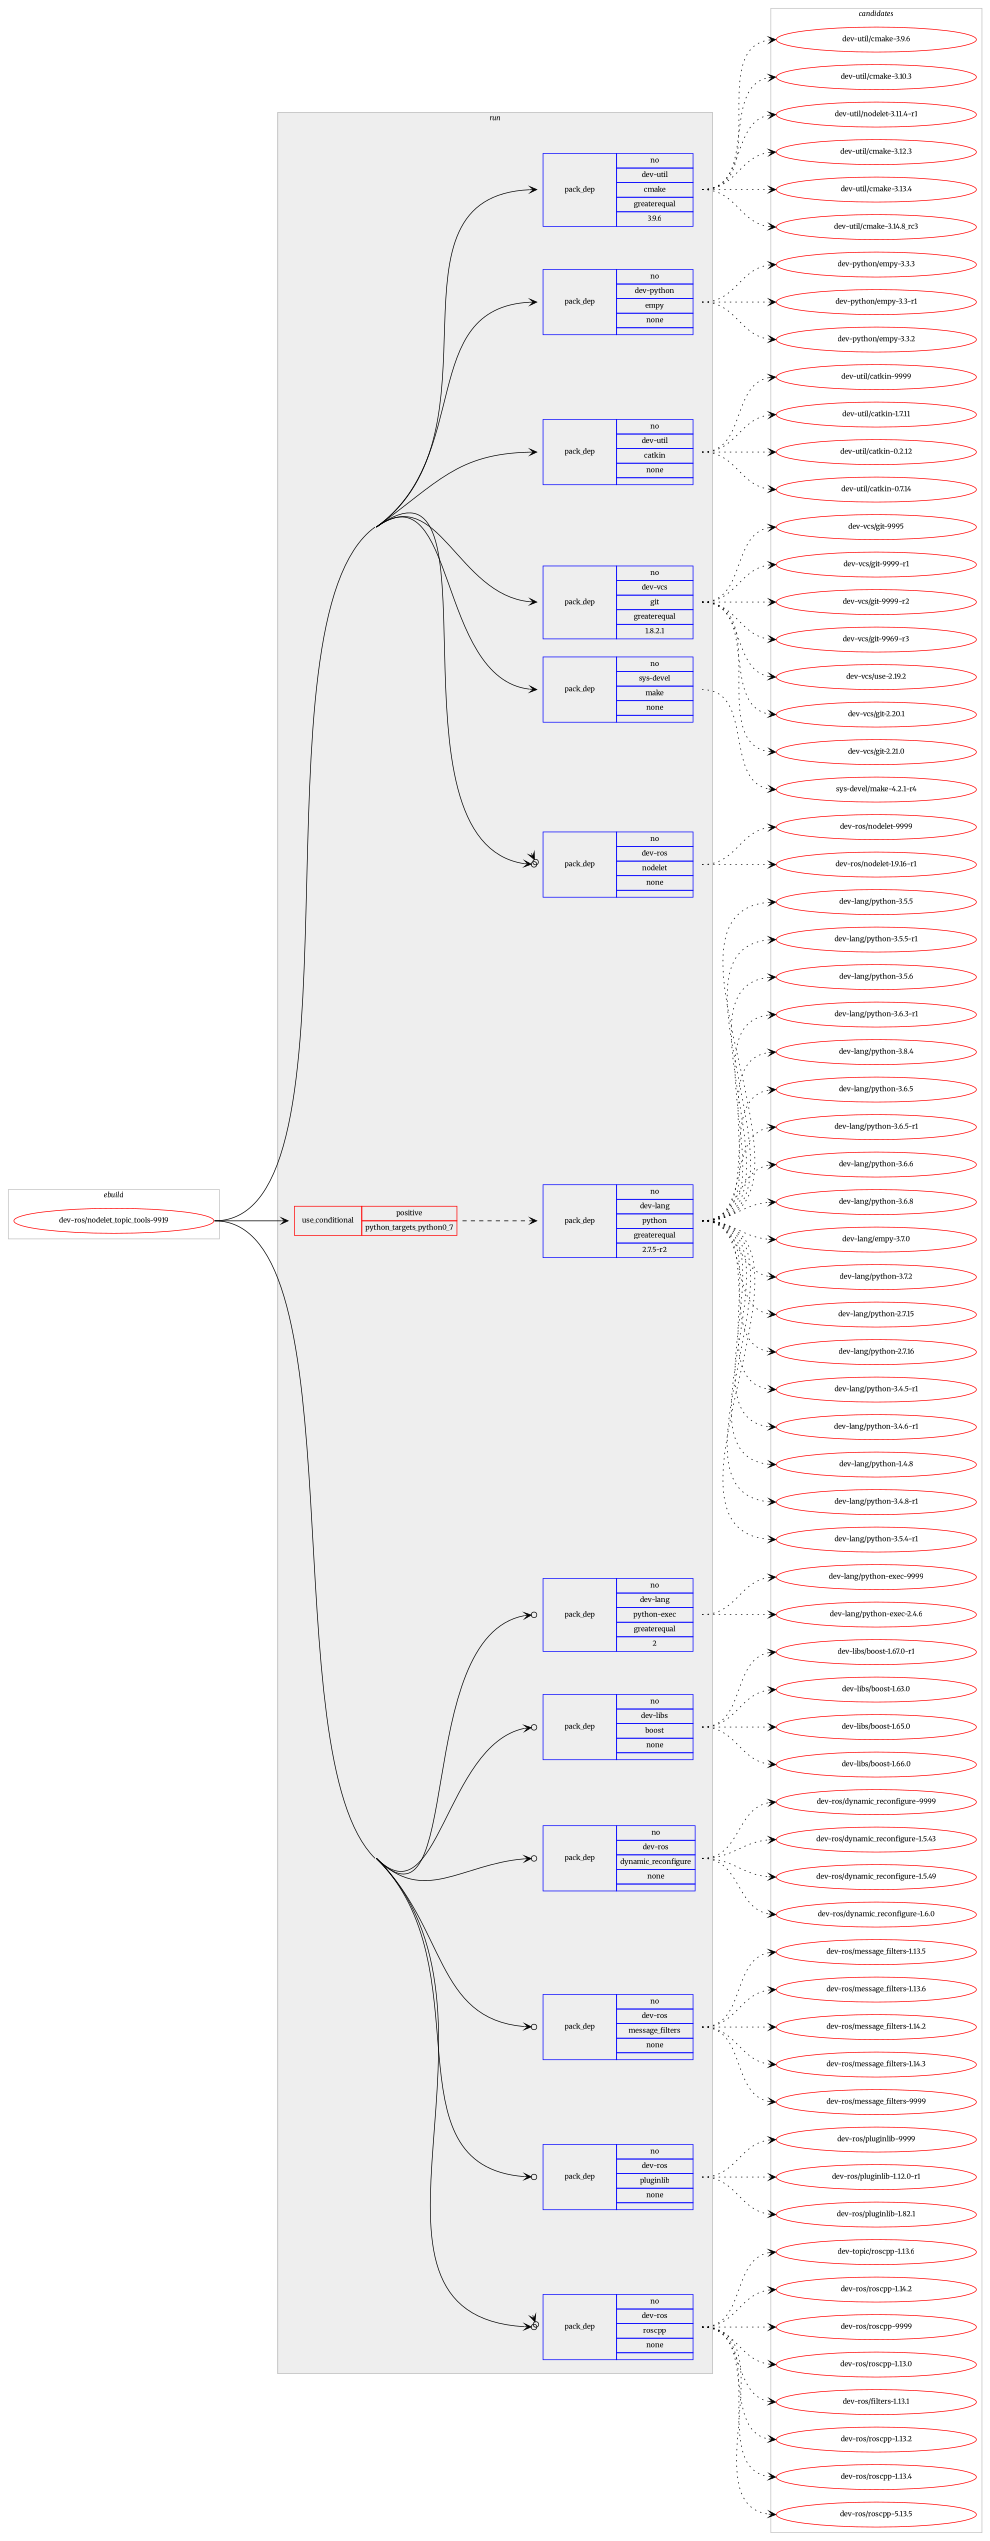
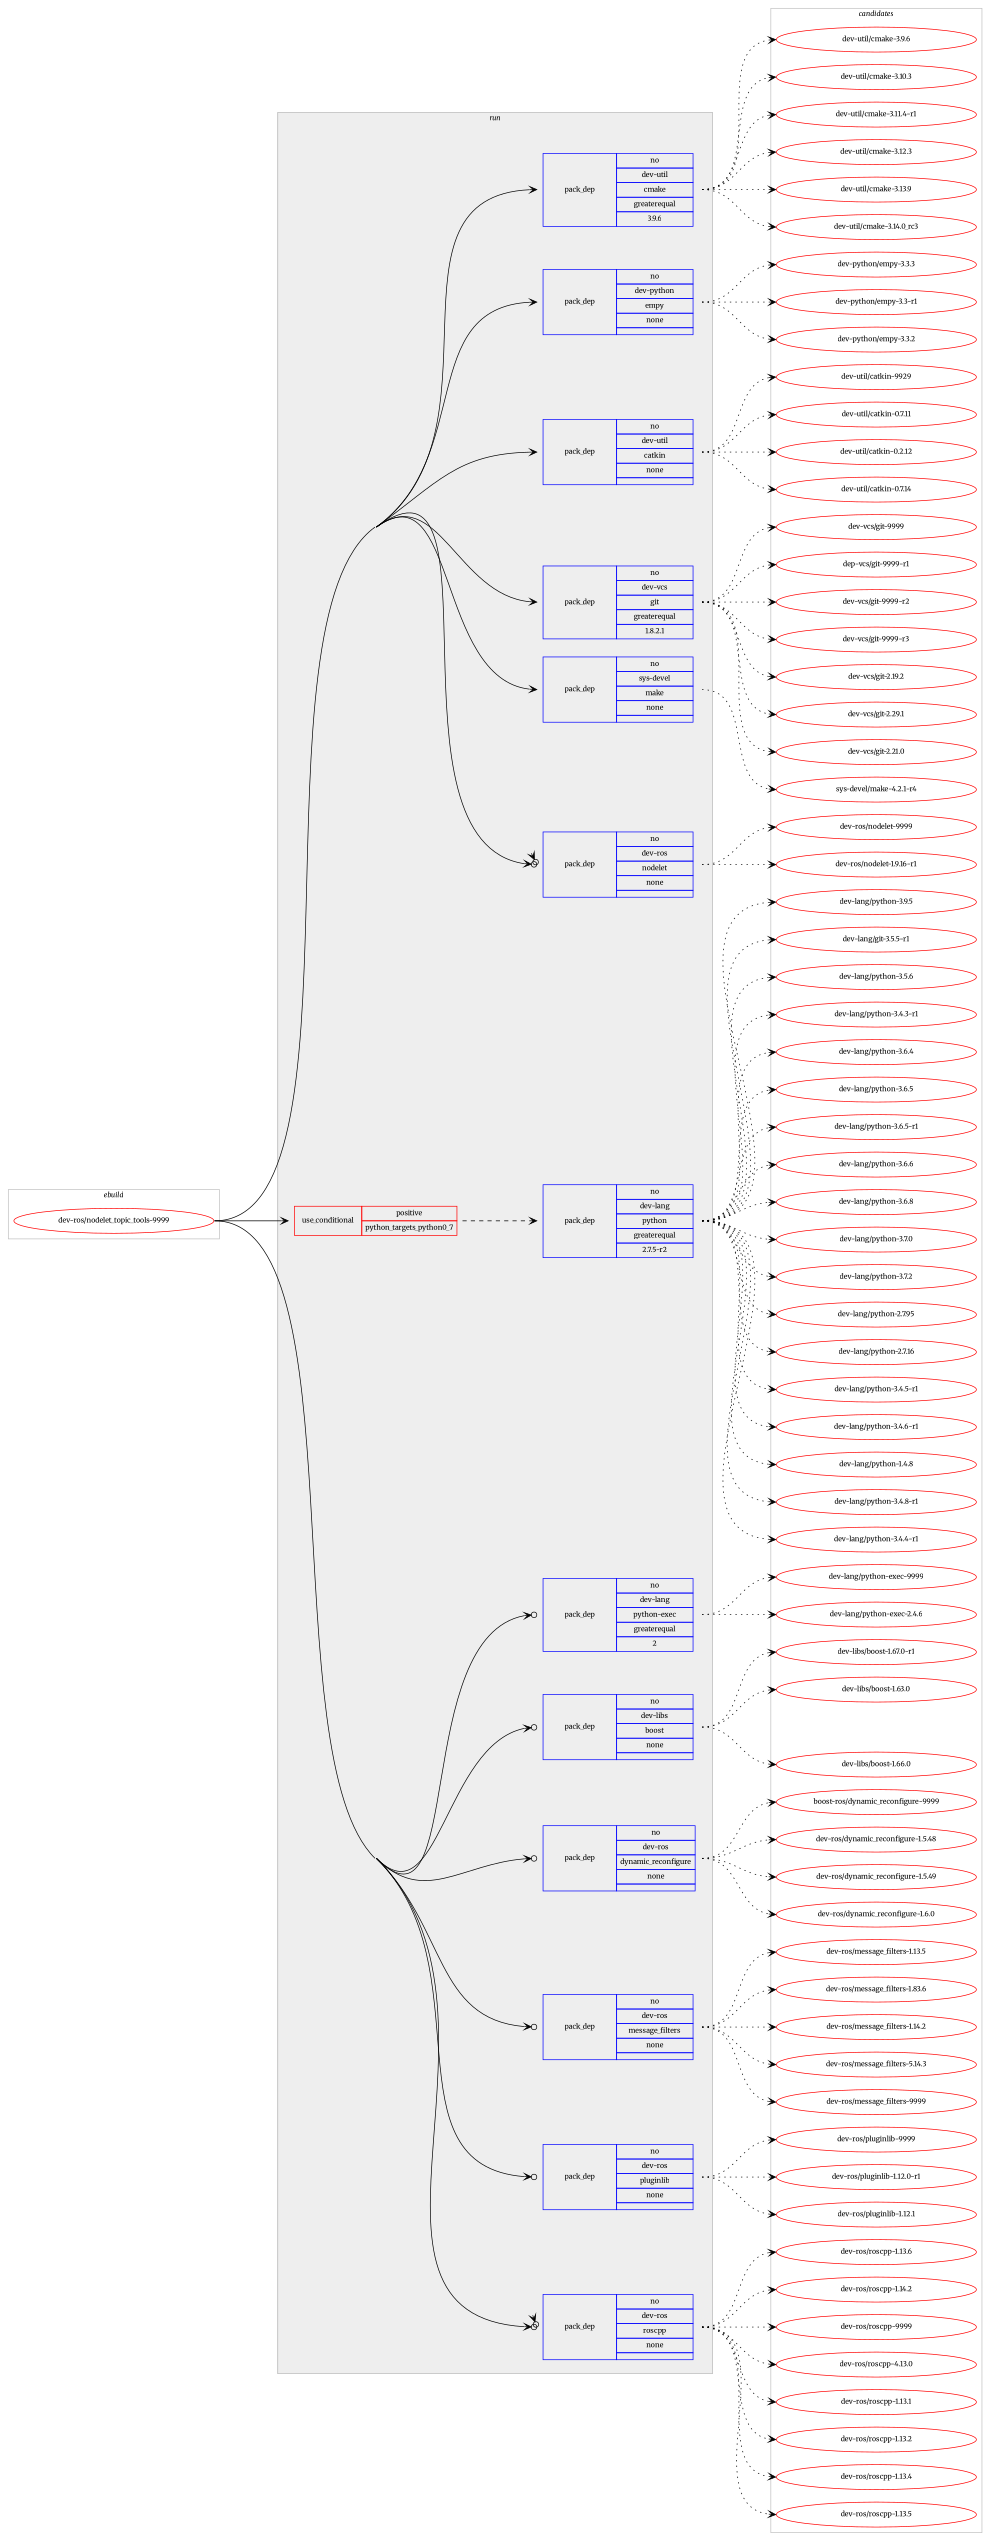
(876, 115) -> (876, 115)
(876, 190) -> (876, 190)
(876, 227) -> (876, 227)
(876, 377) -> (876, 377)
(876, 415) -> (876, 415)
(876, 527) -> (876, 527)
(876, 565) -> (876, 565)
(876, 640) -> (876, 640)
(876, 677) -> (876, 677)
(876, 715) -> (876, 715)
(876, 902) -> (876, 902)
(876, 940) -> (876, 940)
(876, 1015) -> (876, 1015)
(876, 1052) -> (876, 1052)
(114, 1221) -> (114, 1221)
(876, 1240) -> (876, 1240)
(876, 1315) -> (876, 1315)
(876, 1540) -> (876, 1540)
(876, 1727) -> none
(876, 1802) -> (876, 1802)
(876, 1840) -> (876, 1840)
(876, 1990) -> (876, 1990)
(876, 2065) -> (876, 2065)
(876, 2215) -> (876, 2215)
(876, 2252) -> (876, 2252)
(876, 2365) -> (876, 2365)
(876, 2402) -> (876, 2402)
(876, 2515) -> (876, 2515)
